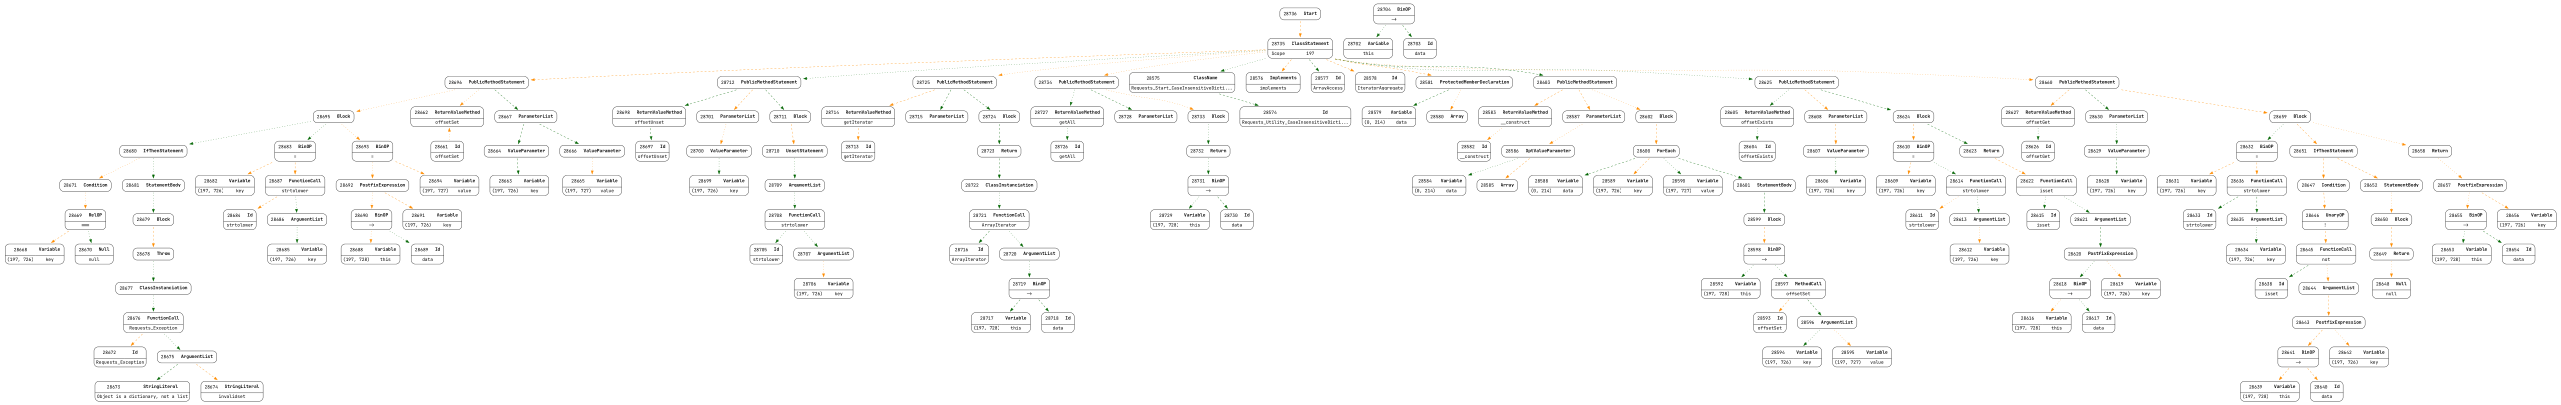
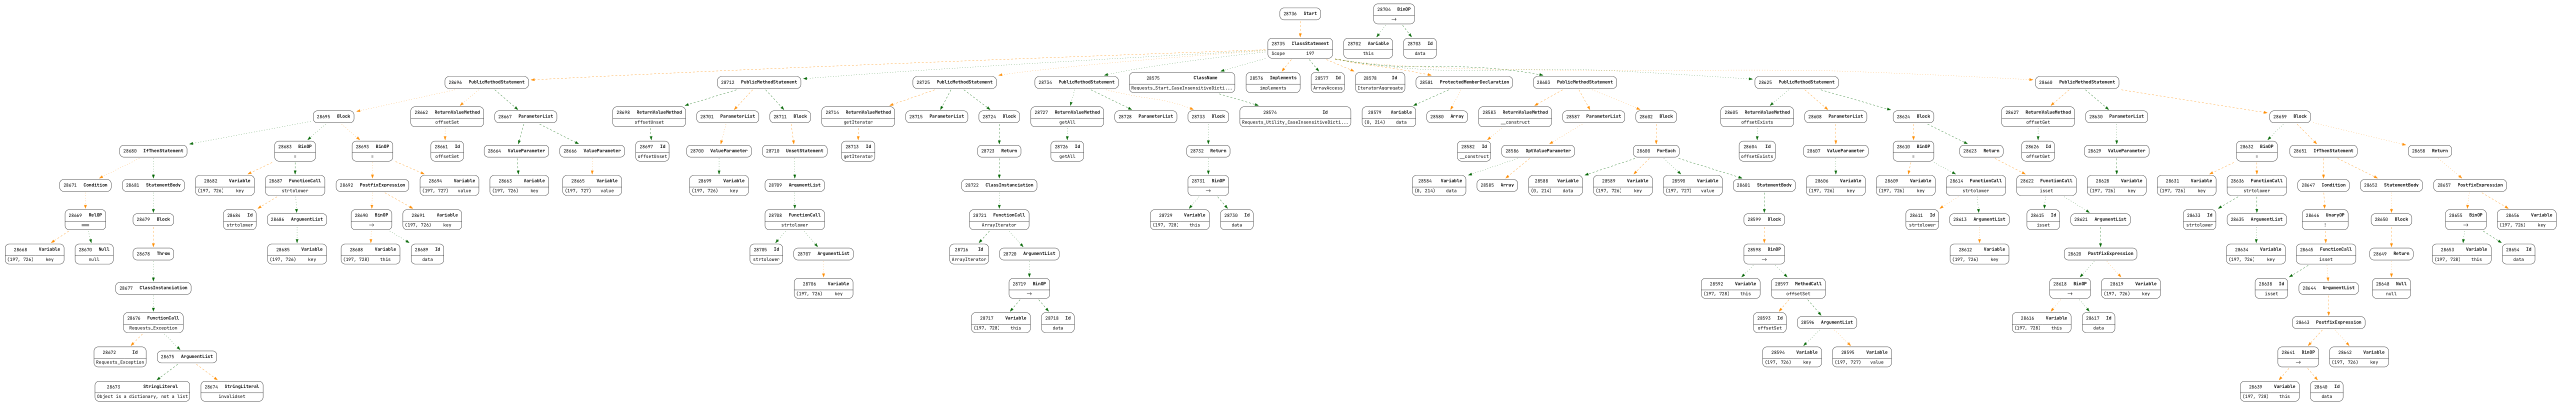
(1186, 61) -> (1186, 61)
(449, 136) -> (445, 132)
(295, 167) -> (295, 167)
(2326, 260) -> (2326, 260)
